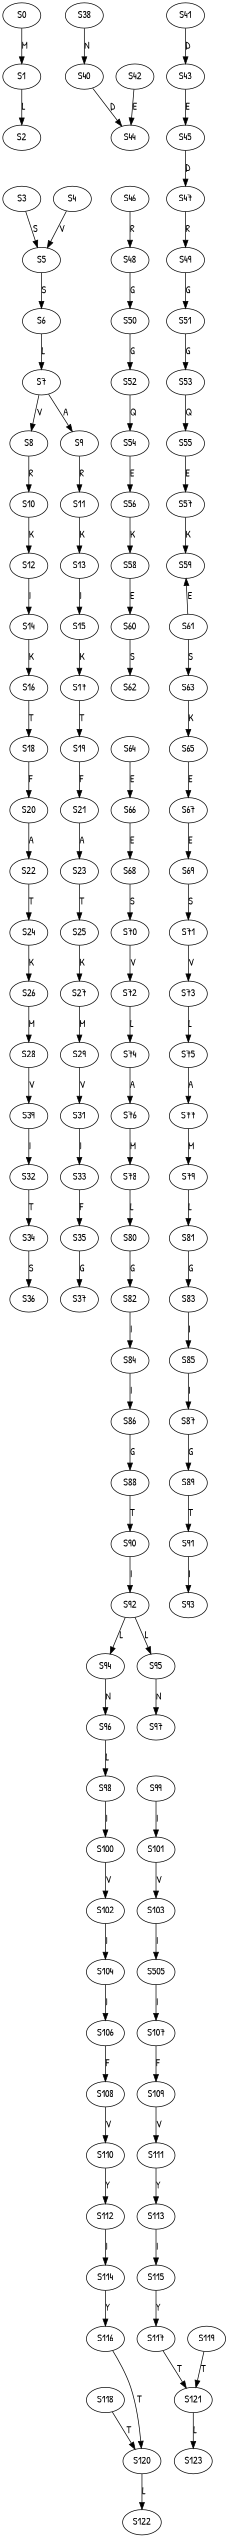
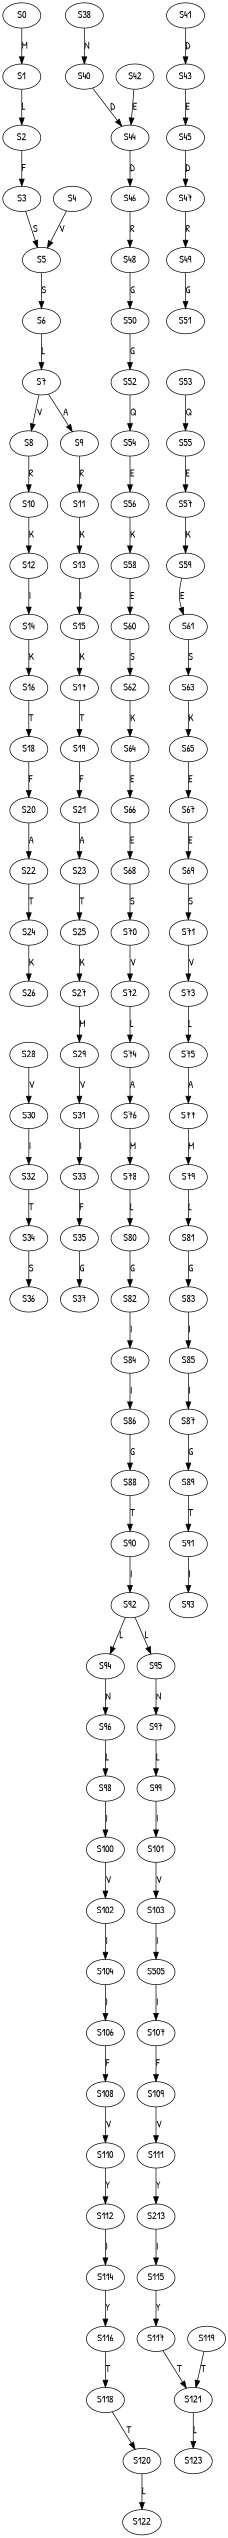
none -> (22, 165)
none -> (130, 165)
(186, 348) -> none
(187, 600) -> (179, 593)
none -> (130, 715)
(29, 1021) -> none
(29, 1116) -> (29, 1116)
none -> (156, 1754)
(156, 2217) -> (156, 2217)
(133, 2394) -> (105, 2366)
